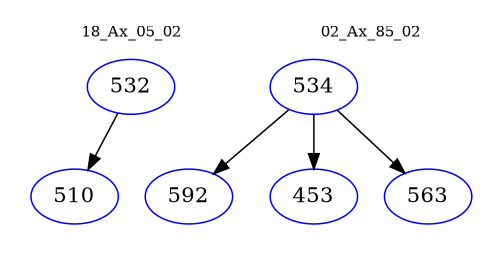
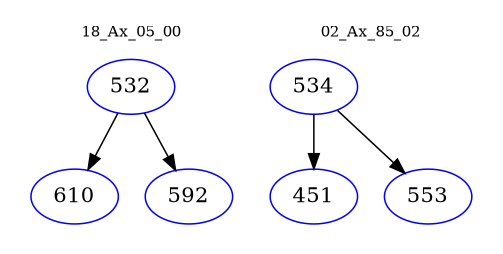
(132, 33) -> (132, 33)
(268, 127) -> (156, 135)
(75, 197) -> (75, 197)
(314, 197) -> (314, 197)
(428, 197) -> (428, 197)
